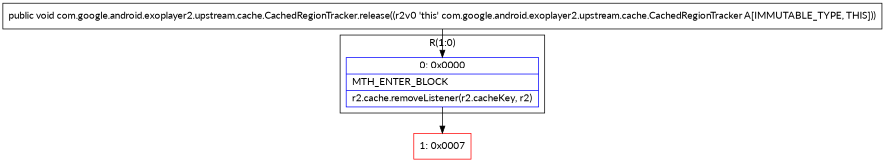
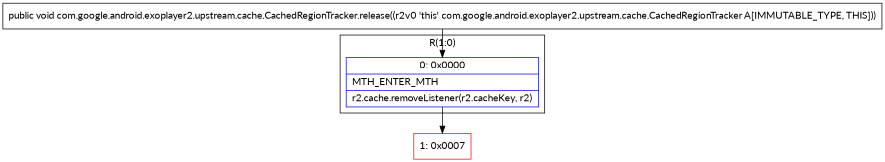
(400, 82) -> (395, 82)
